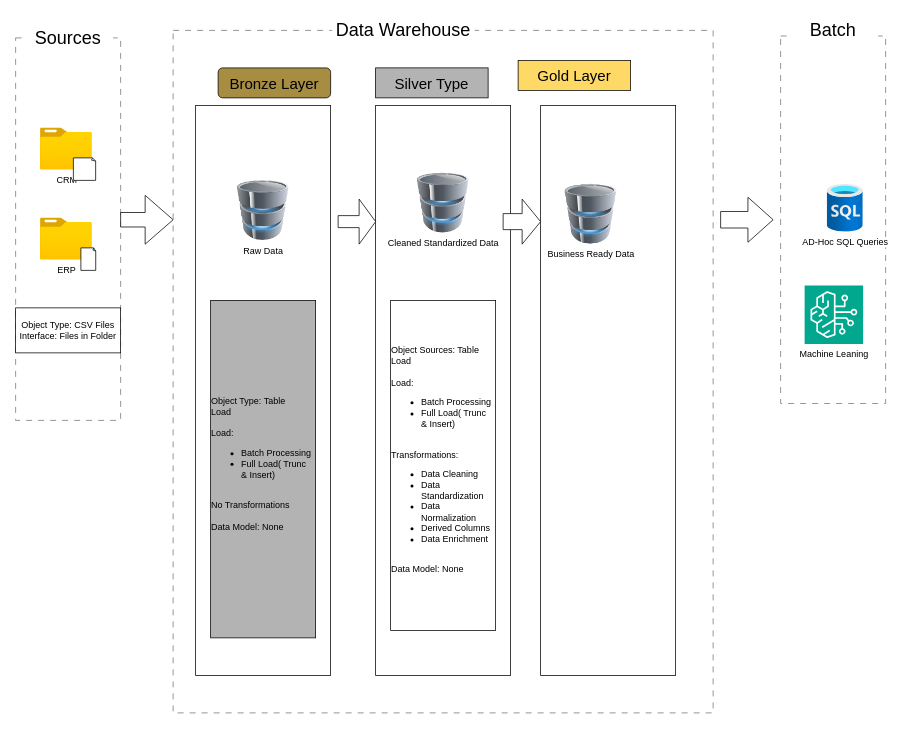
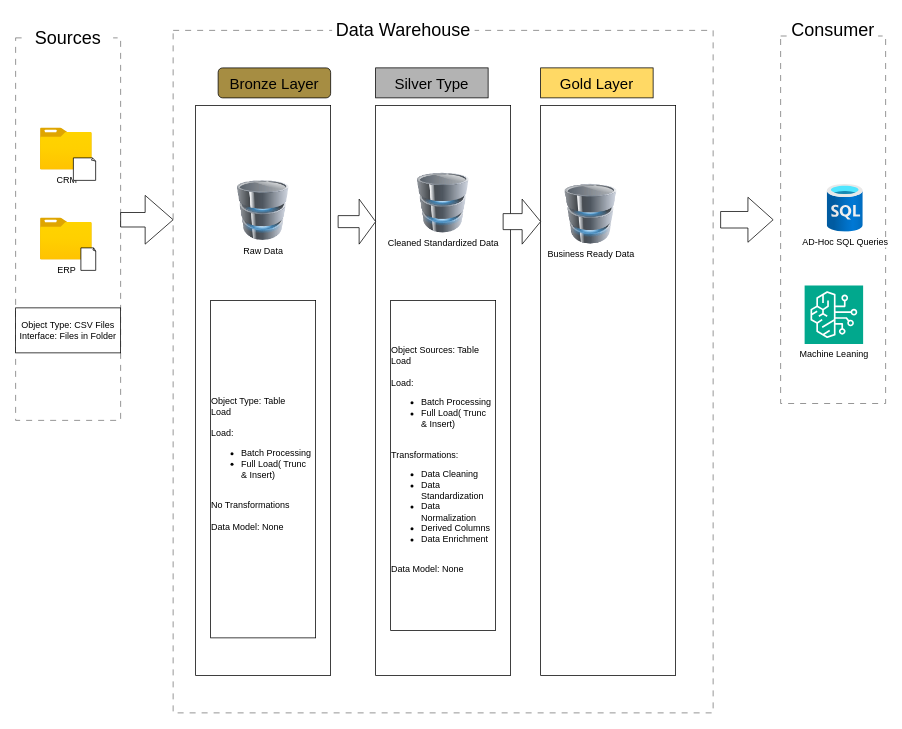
(833, 30) -> (833, 30)
(574, 75) -> (597, 83)
(263, 469) -> (263, 469)
